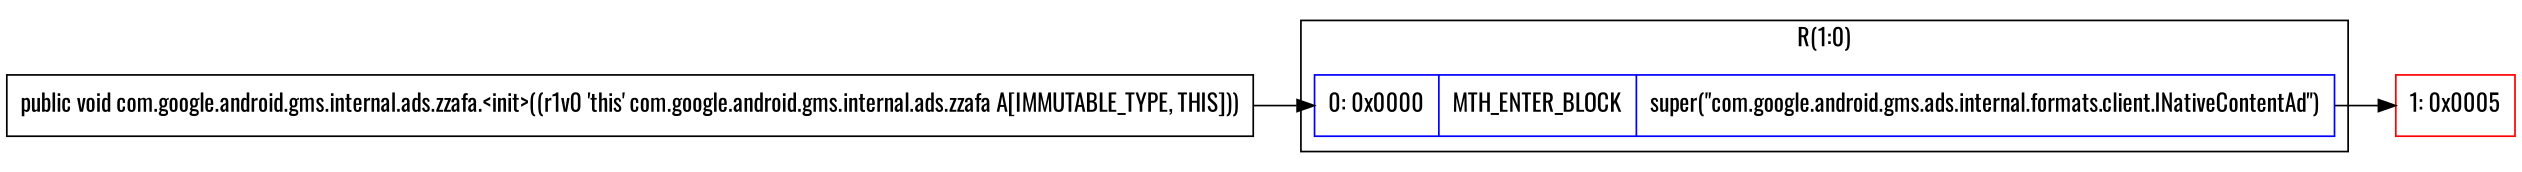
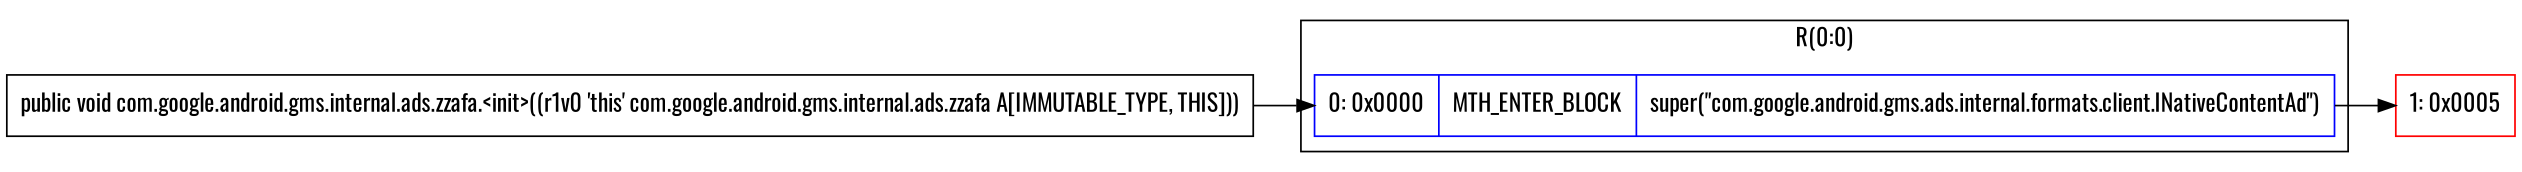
(1825, 40) -> (1825, 40)
